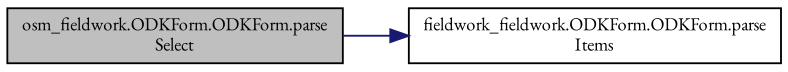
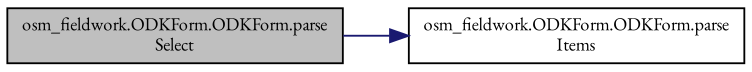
(595, 36) -> (577, 36)
